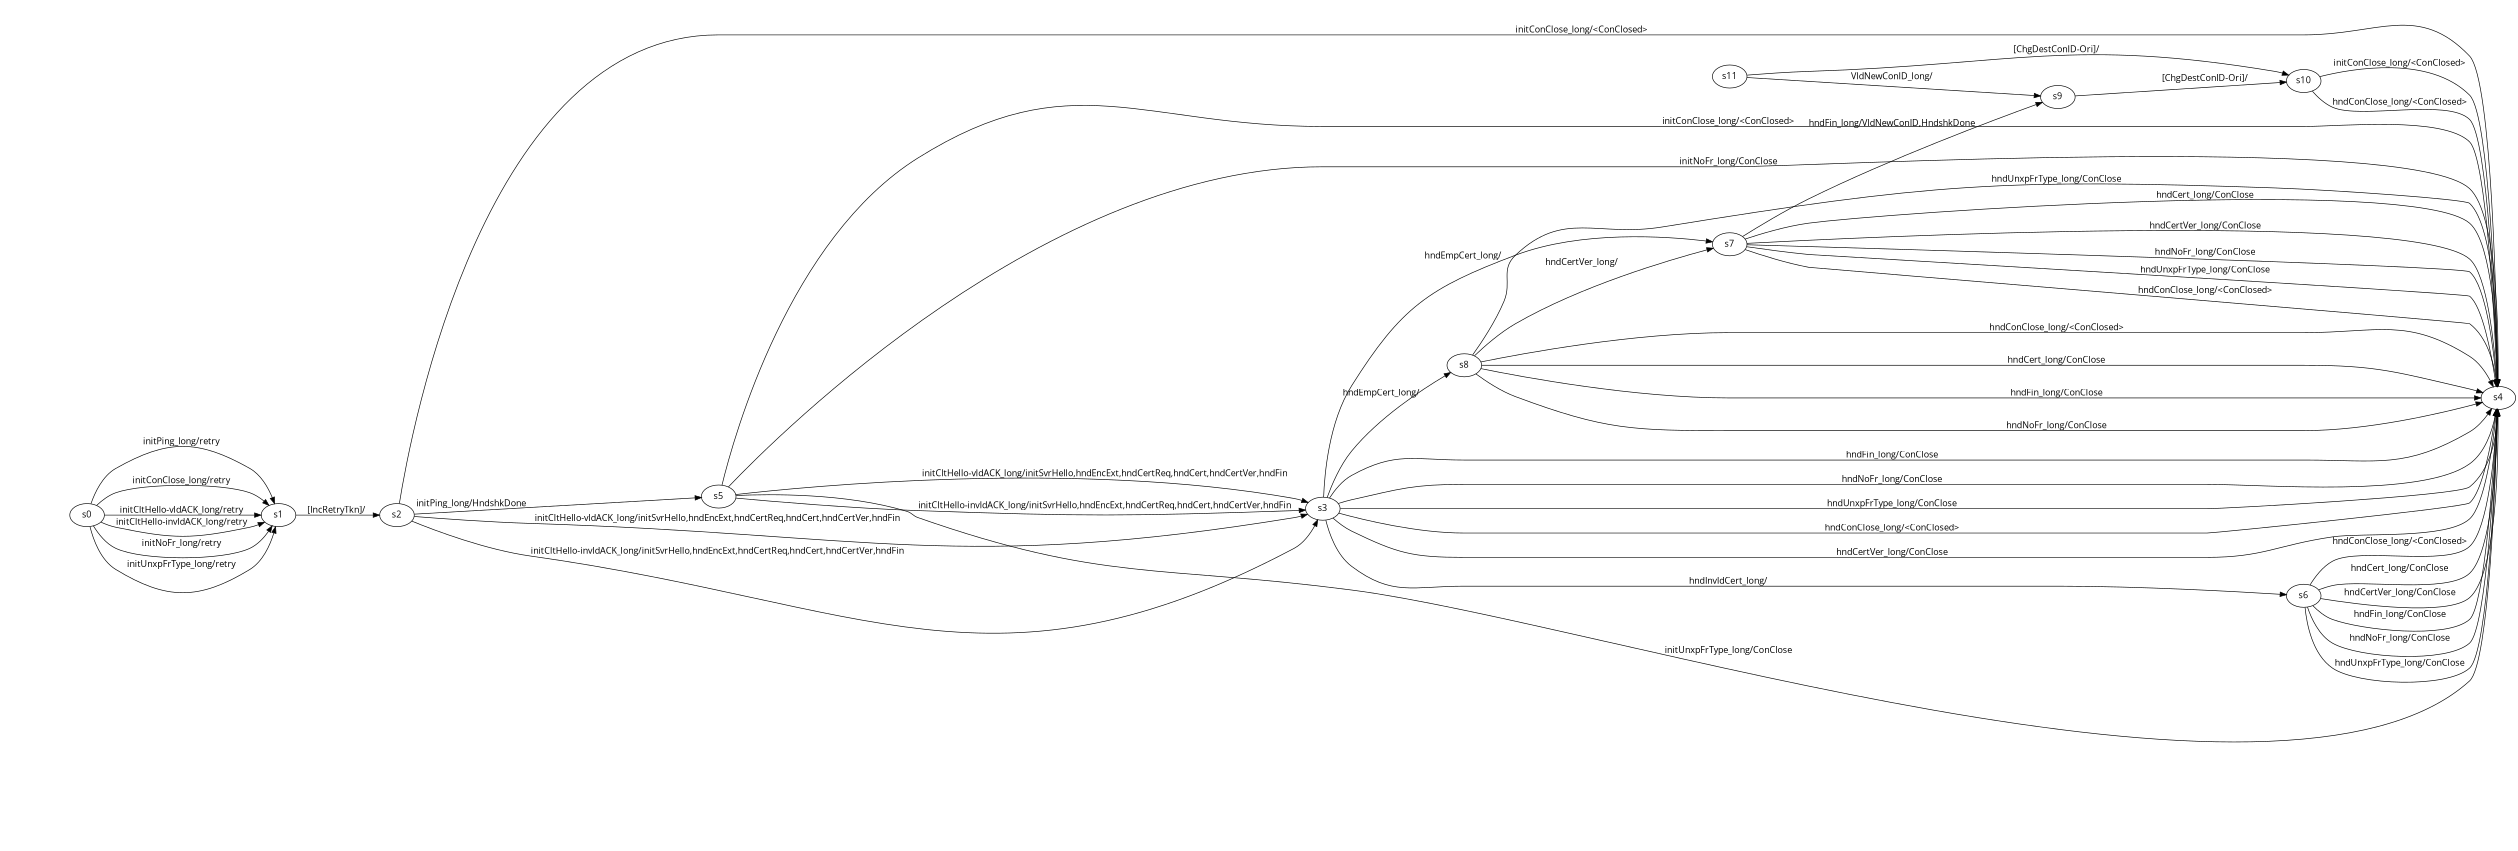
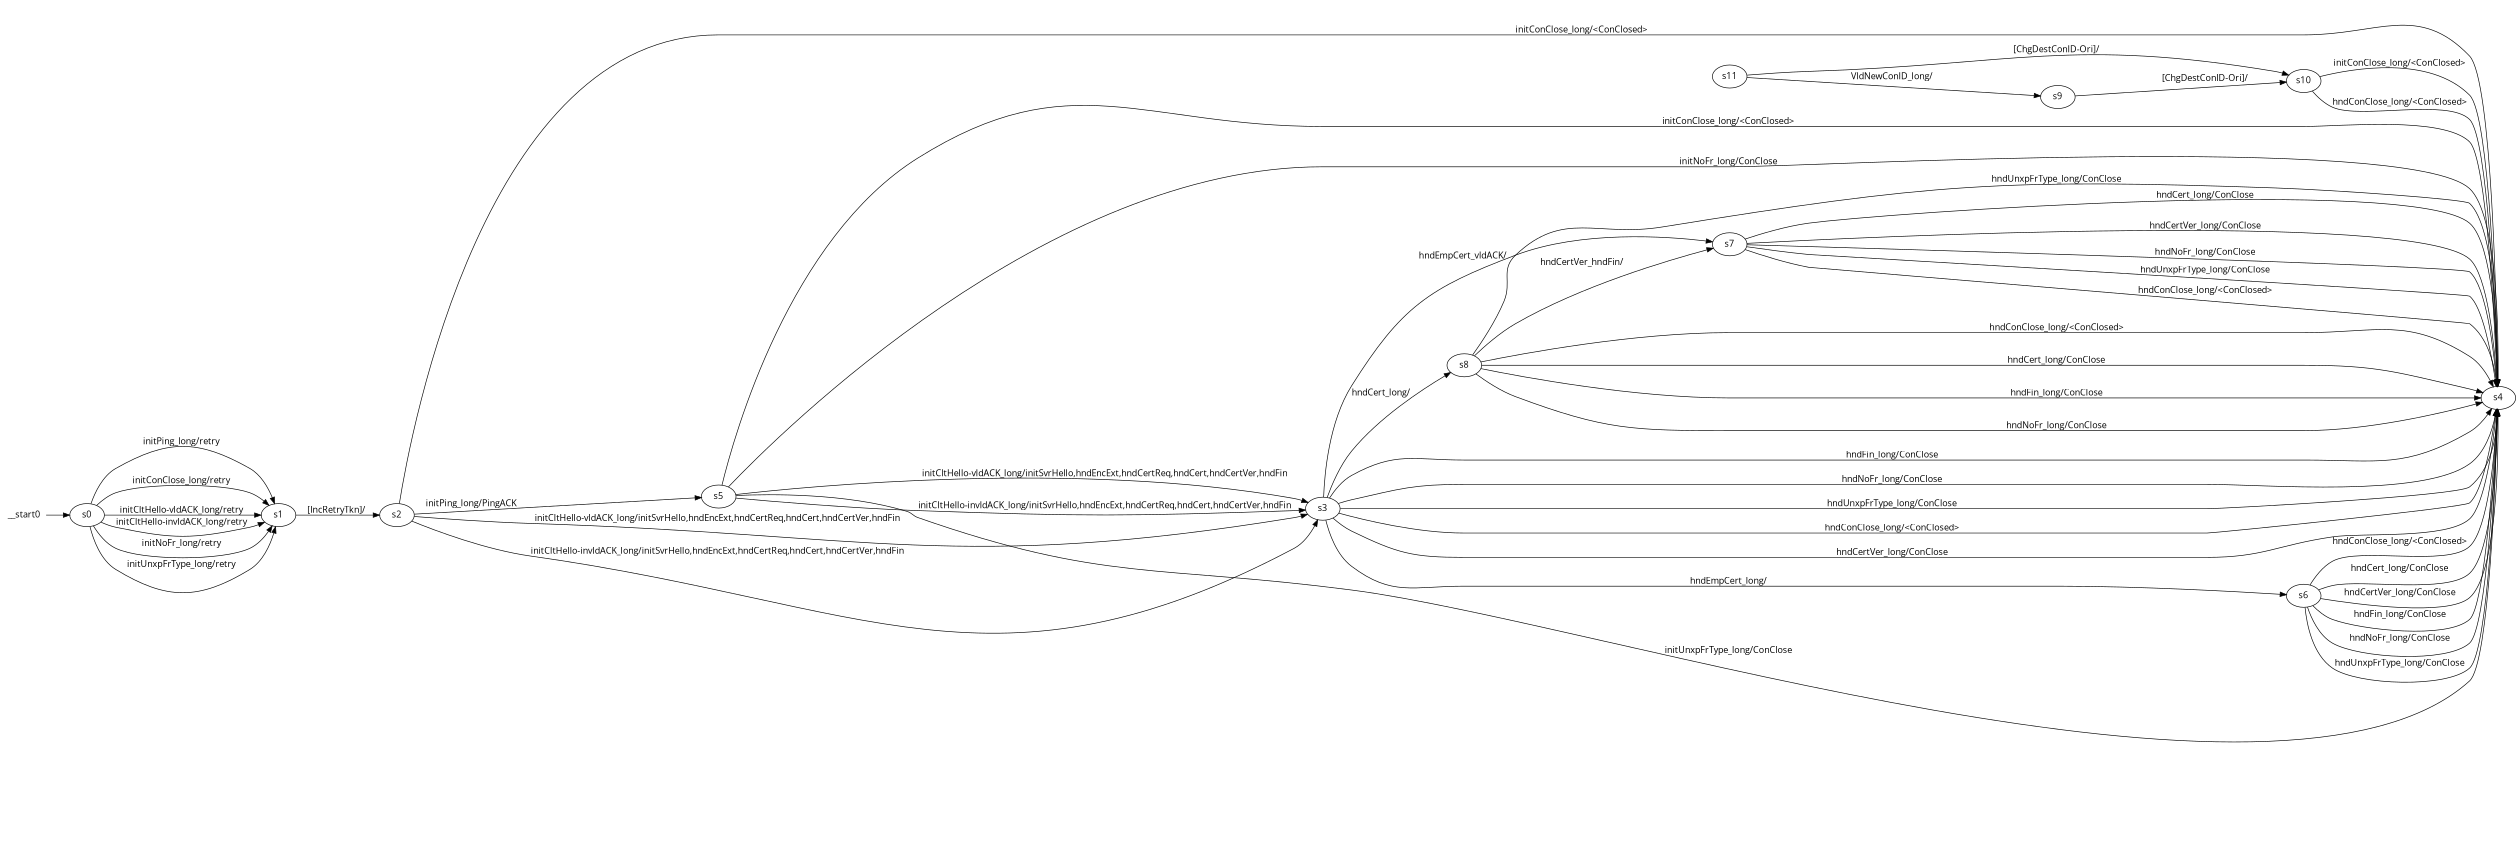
(1879, 167) -> none
(1464, 256) -> (1464, 256)
(1583, 263) -> (1583, 263)
(1382, 393) -> (1382, 393)
(473, 504) -> (473, 504)
none -> (24, 515)
(1730, 581) -> (1730, 581)
